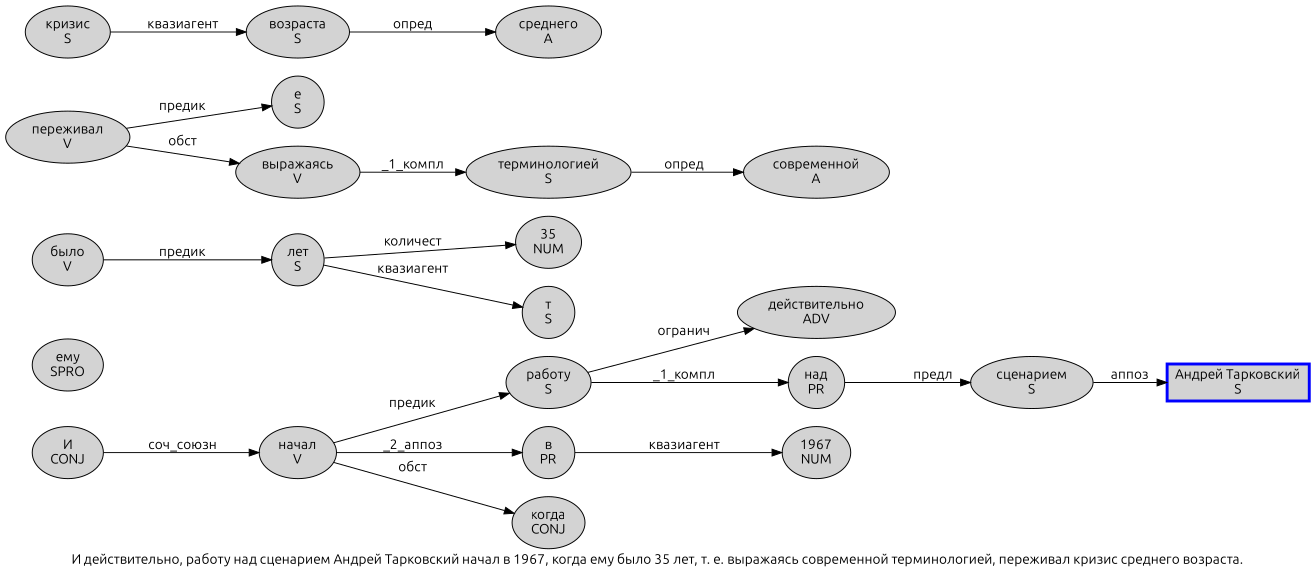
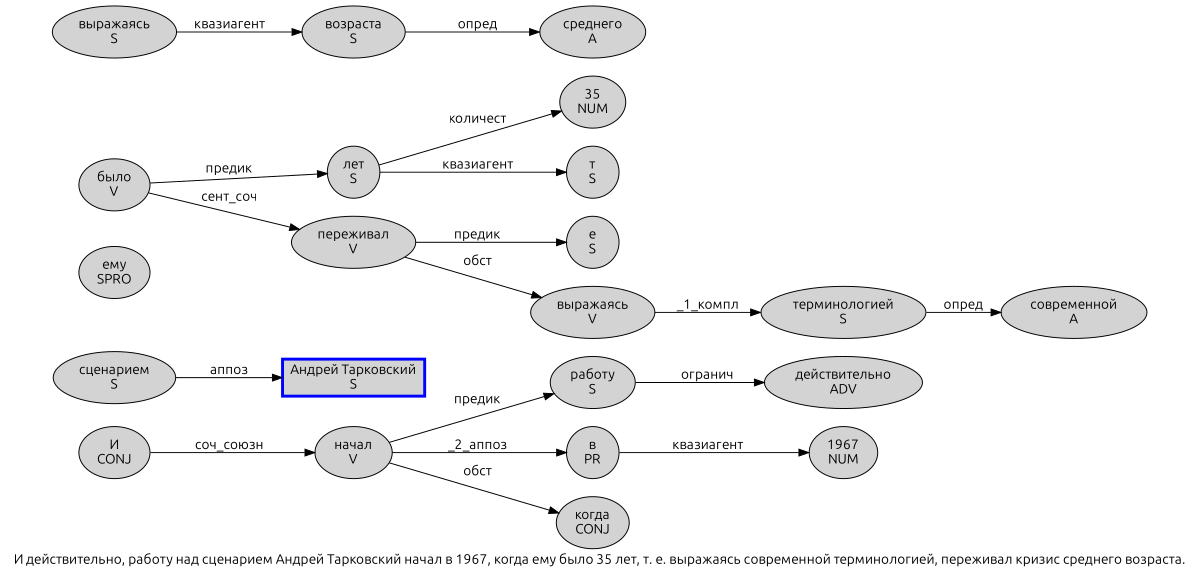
(68, 32) -> (114, 32)
none -> (219, 210)
(816, 383) -> none
